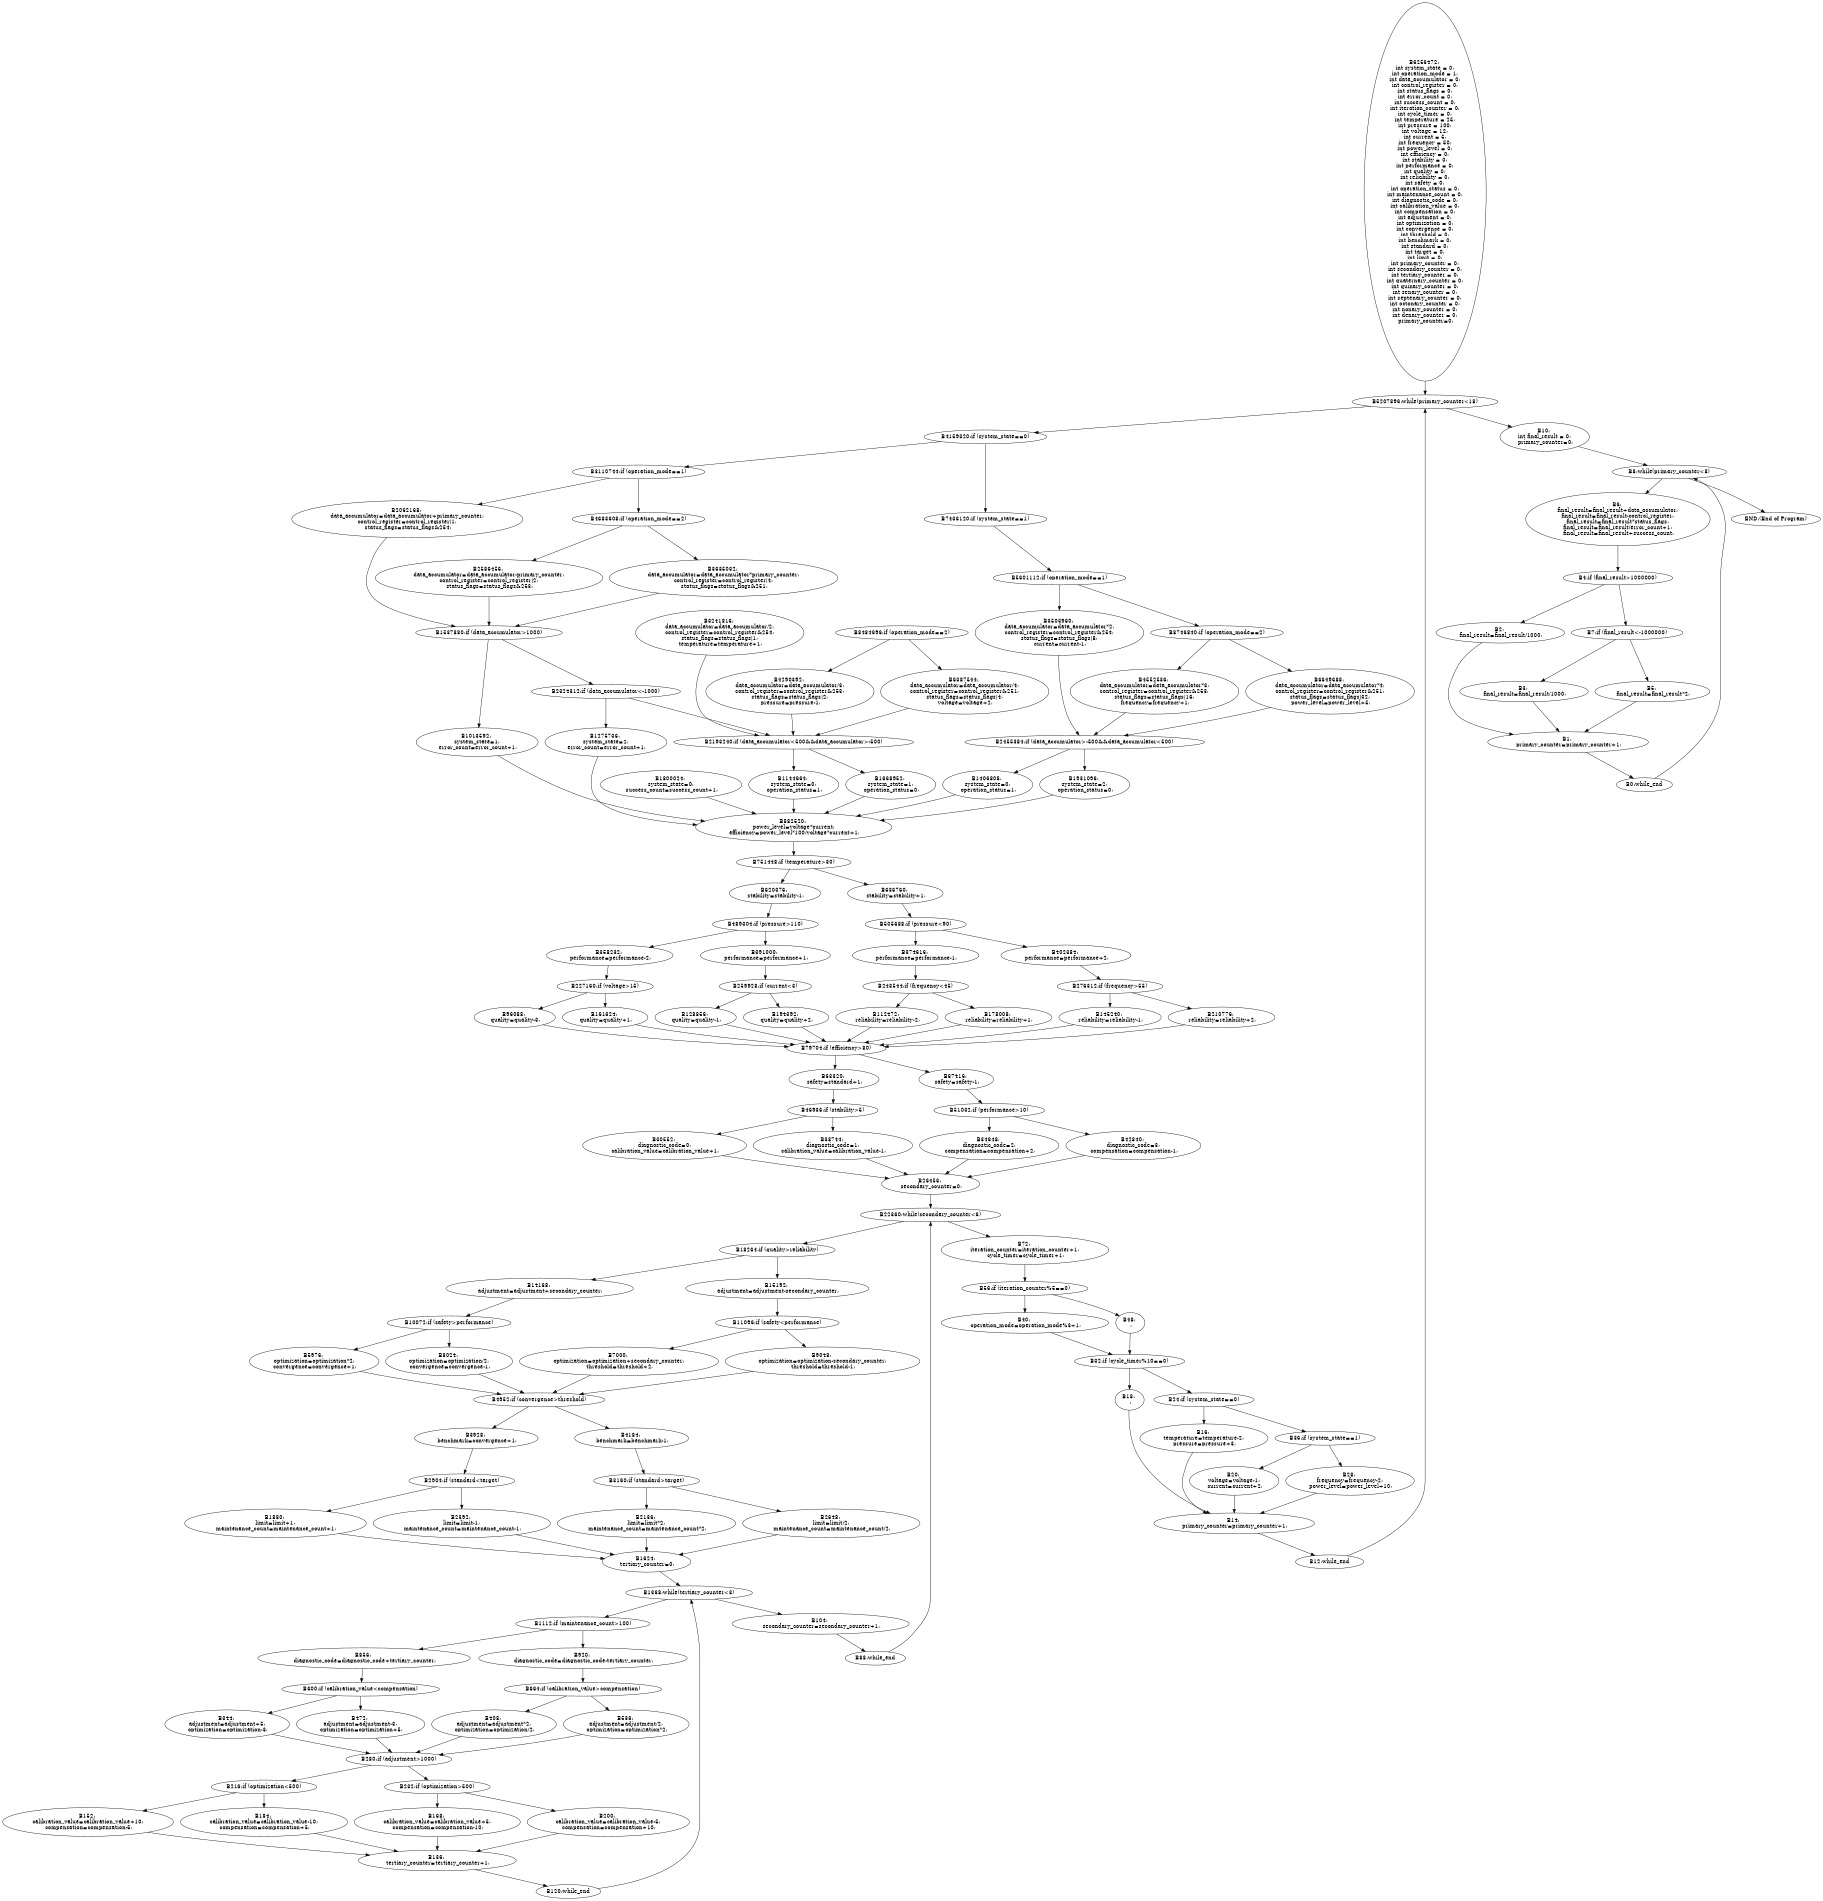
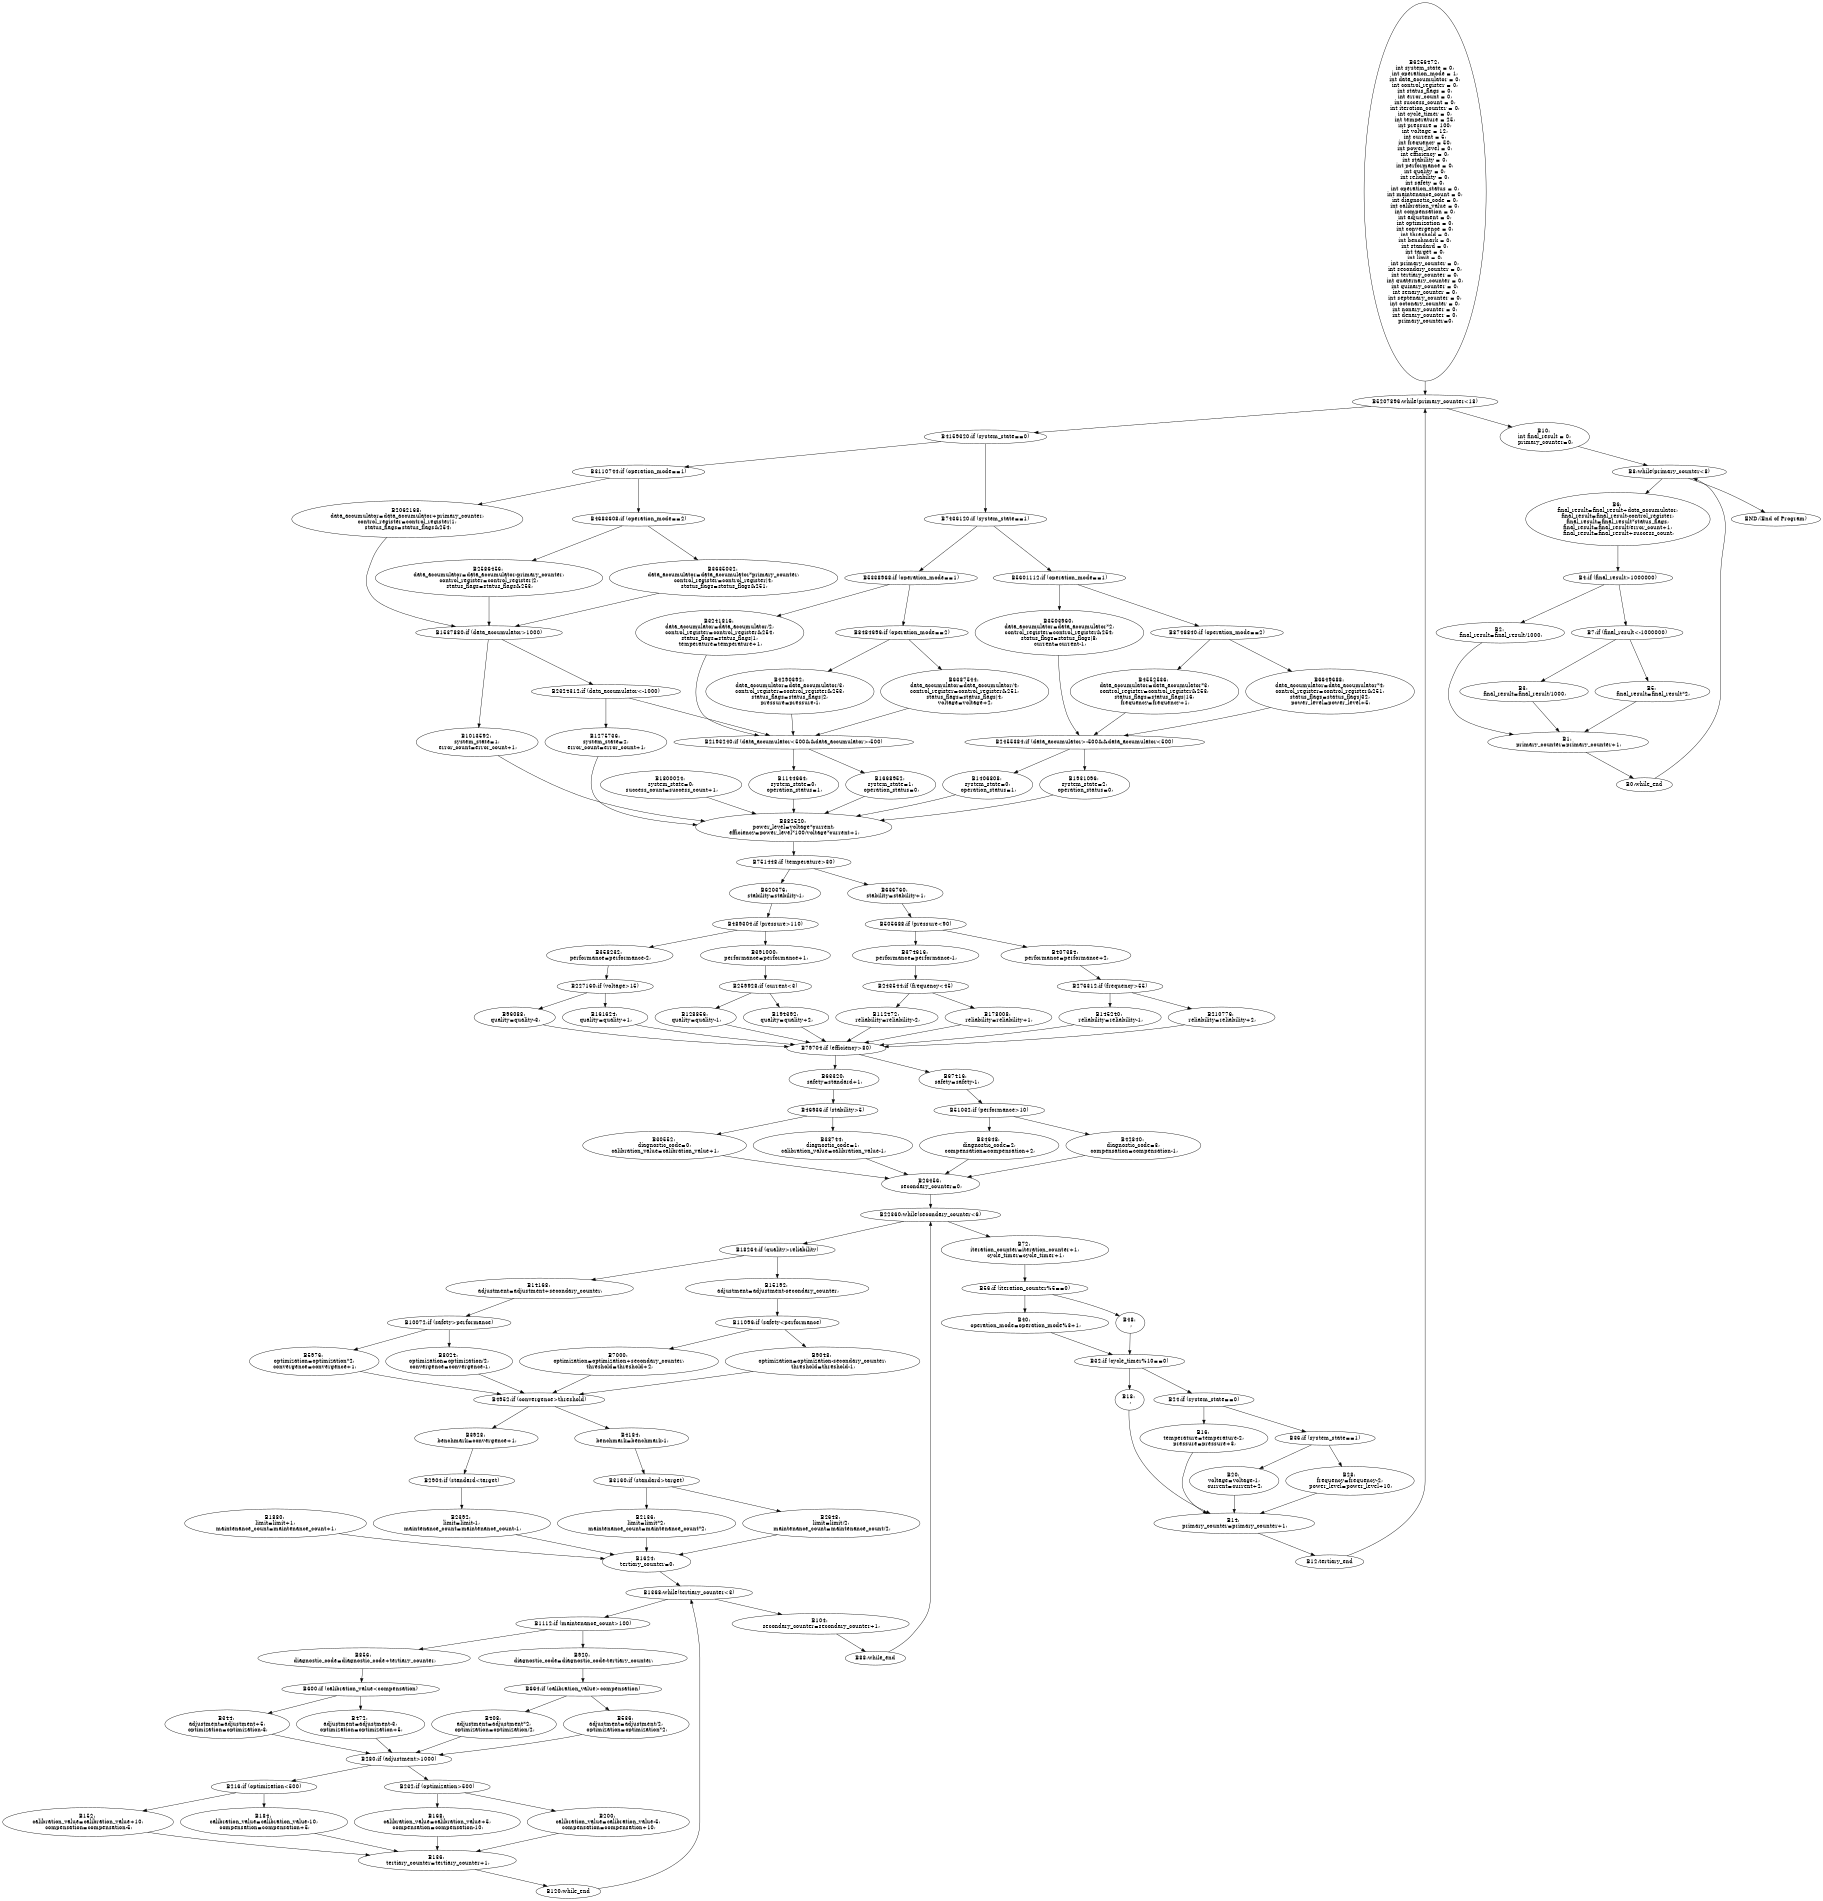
none -> (911, 578)
(1066, 955) -> (1066, 955)
(384, 1499) -> none
(1330, 1562) -> (1330, 1562)
